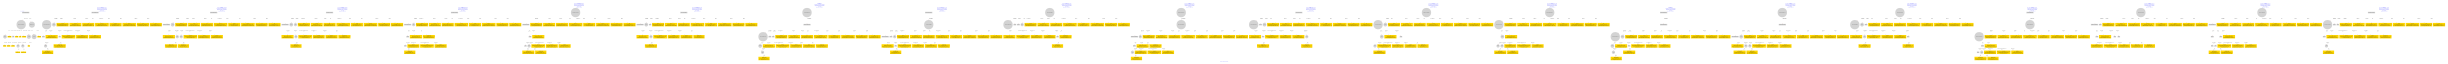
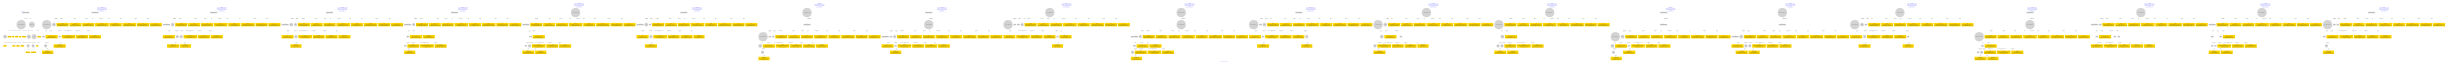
(13, 37) -> (13, 37)
none -> (5, 46)
